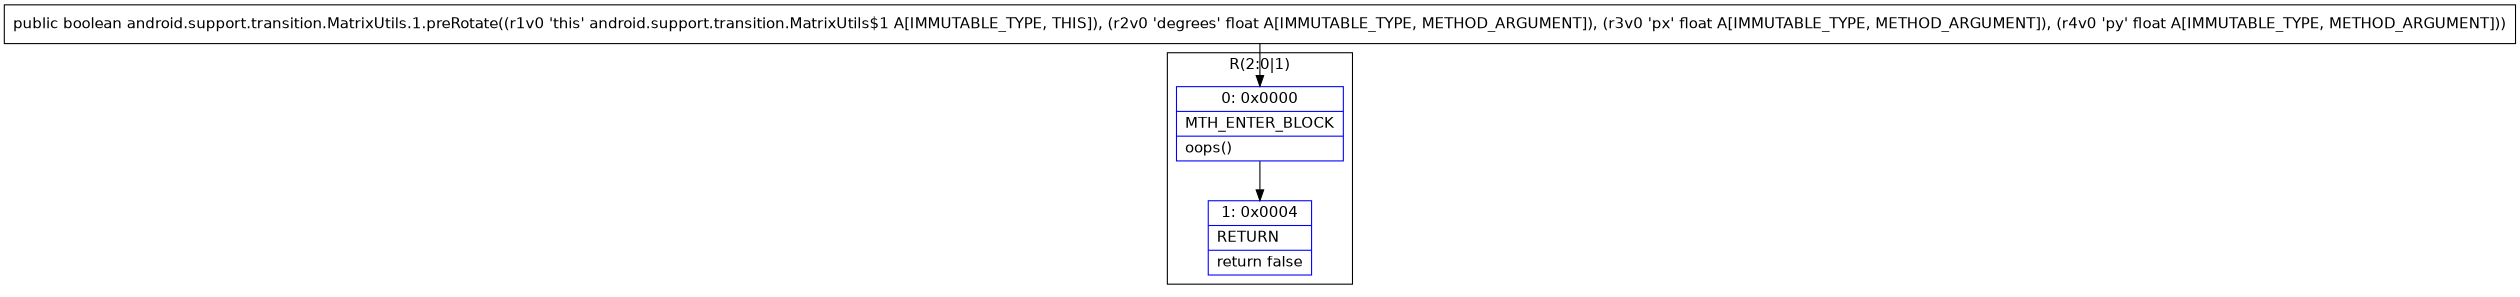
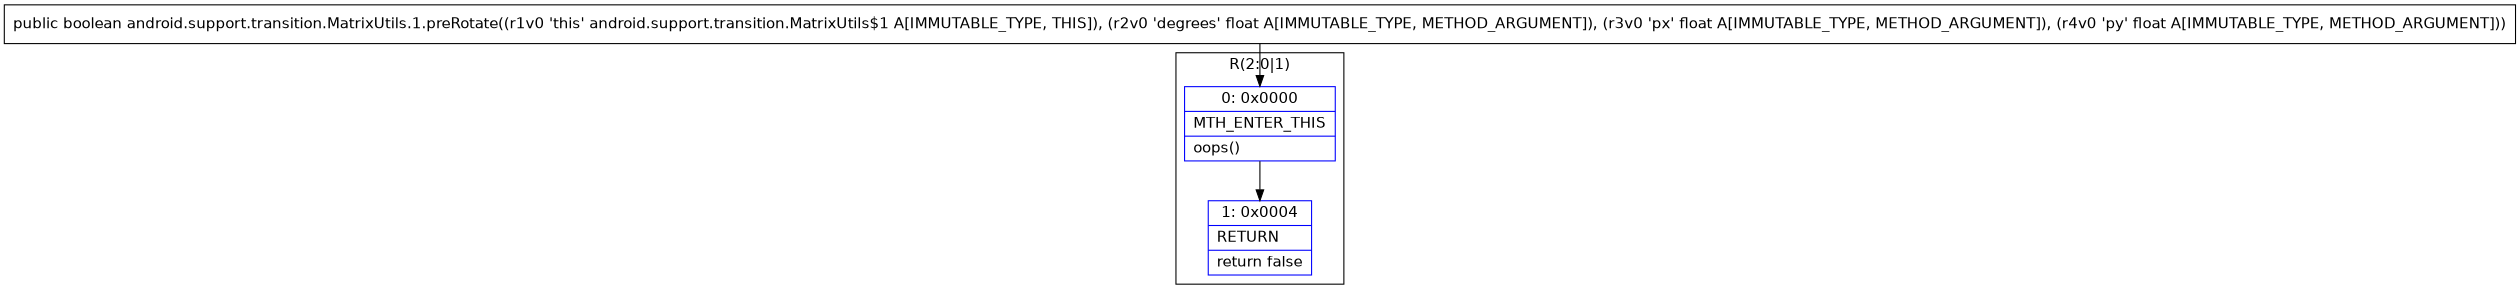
(1260, 123) -> (1260, 123)
